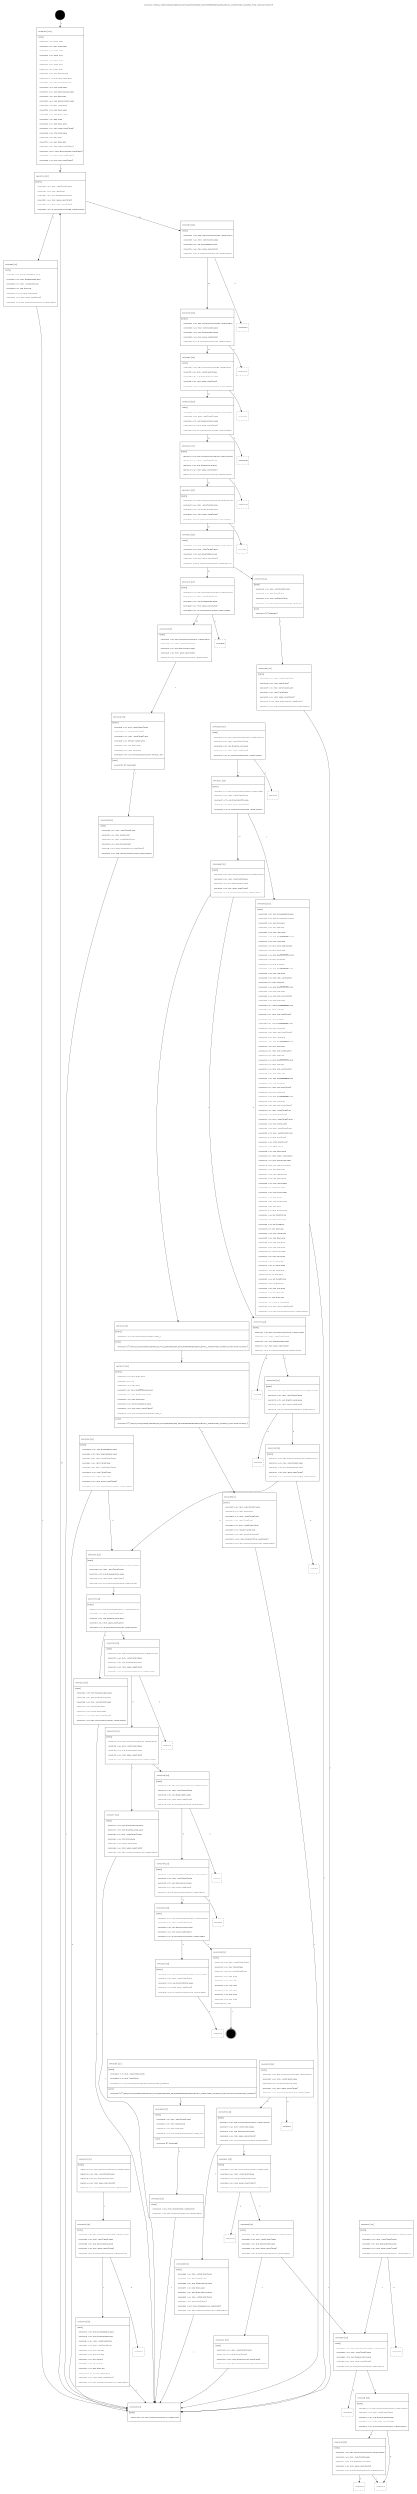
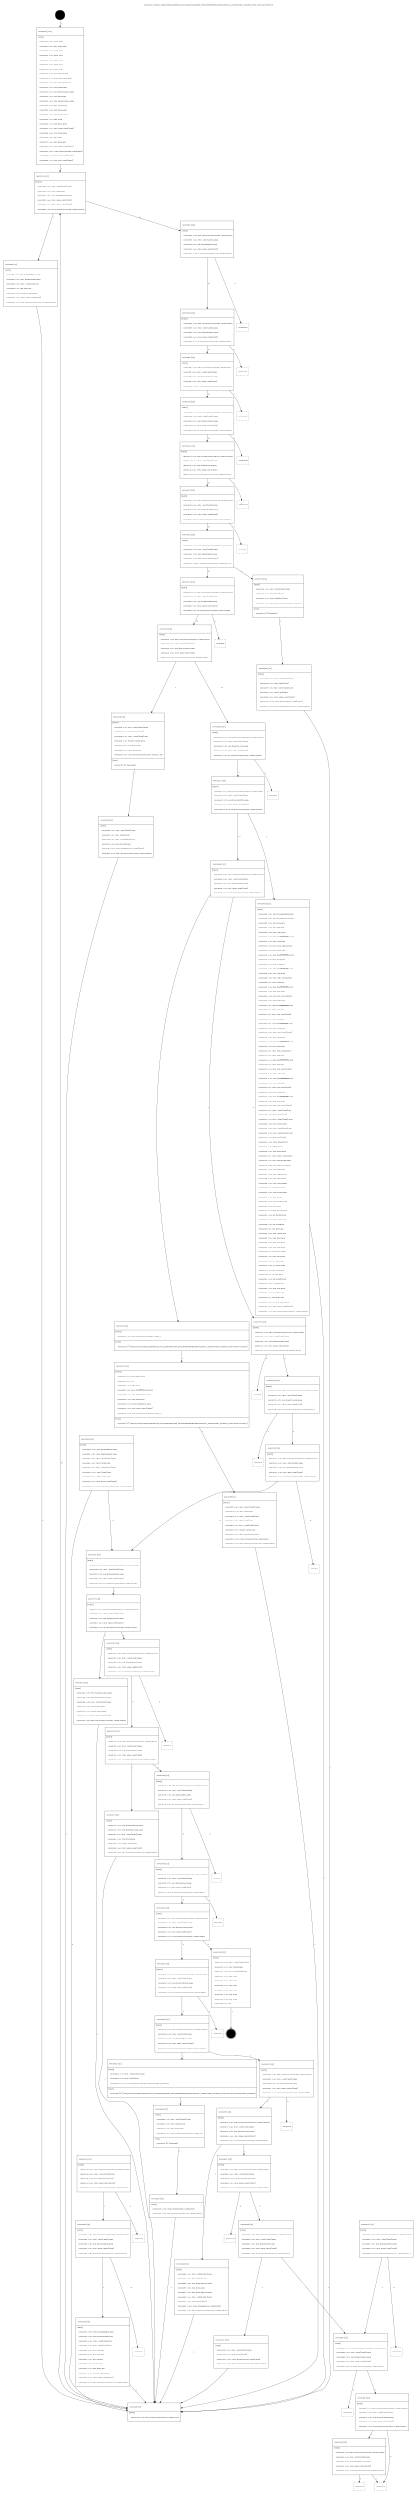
none -> (211, 692)
none -> (182, 2034)
none -> (139, 2239)
